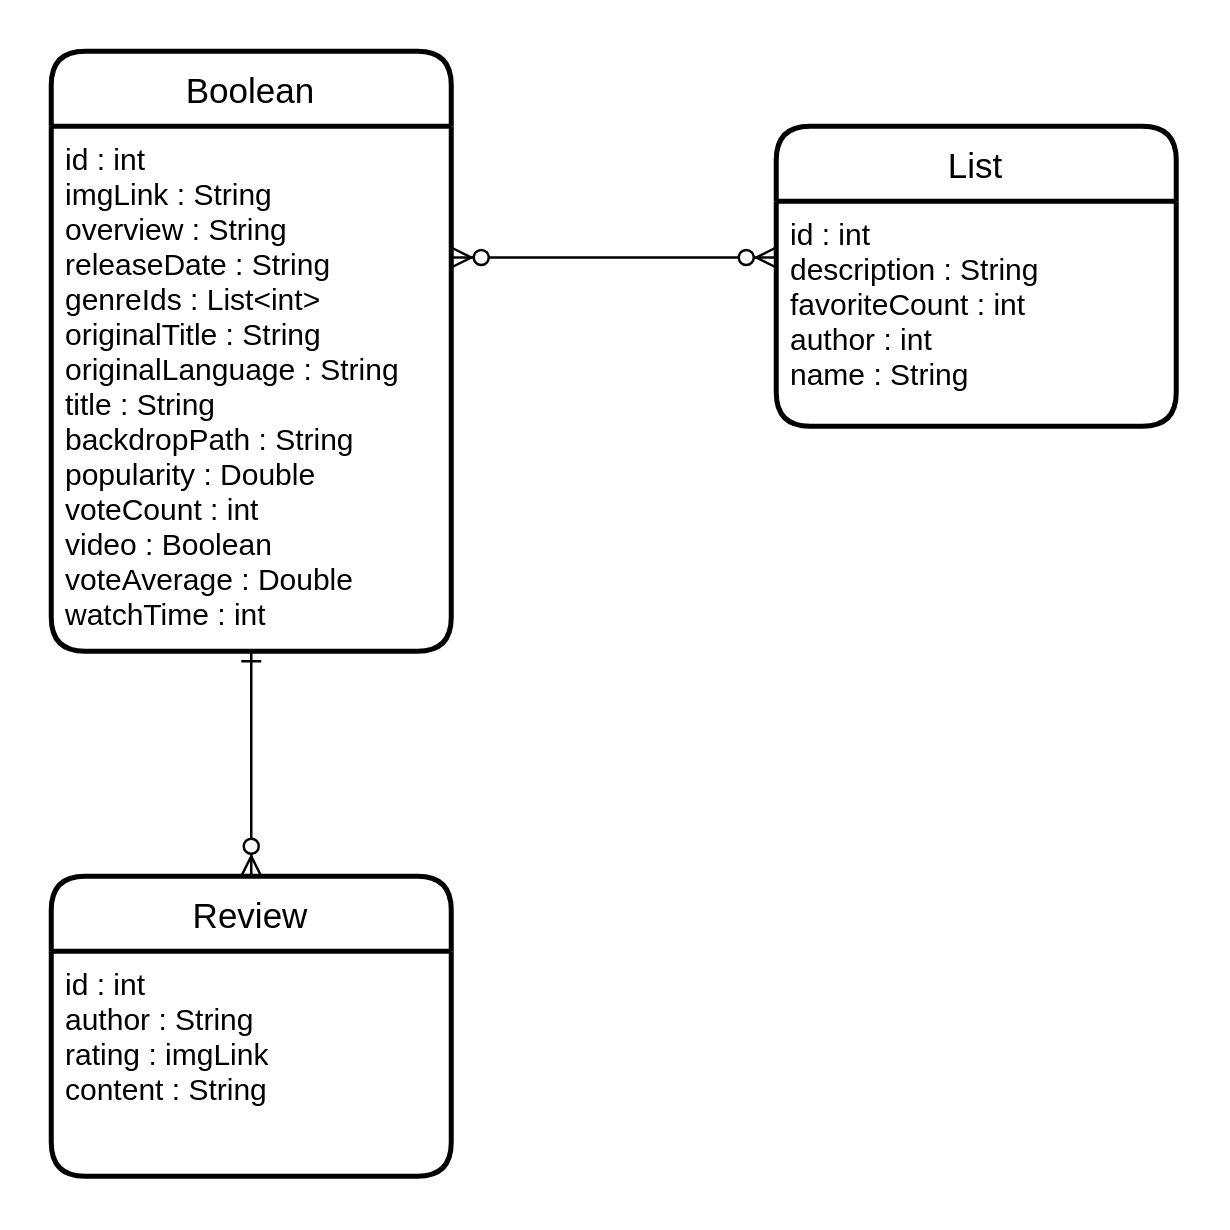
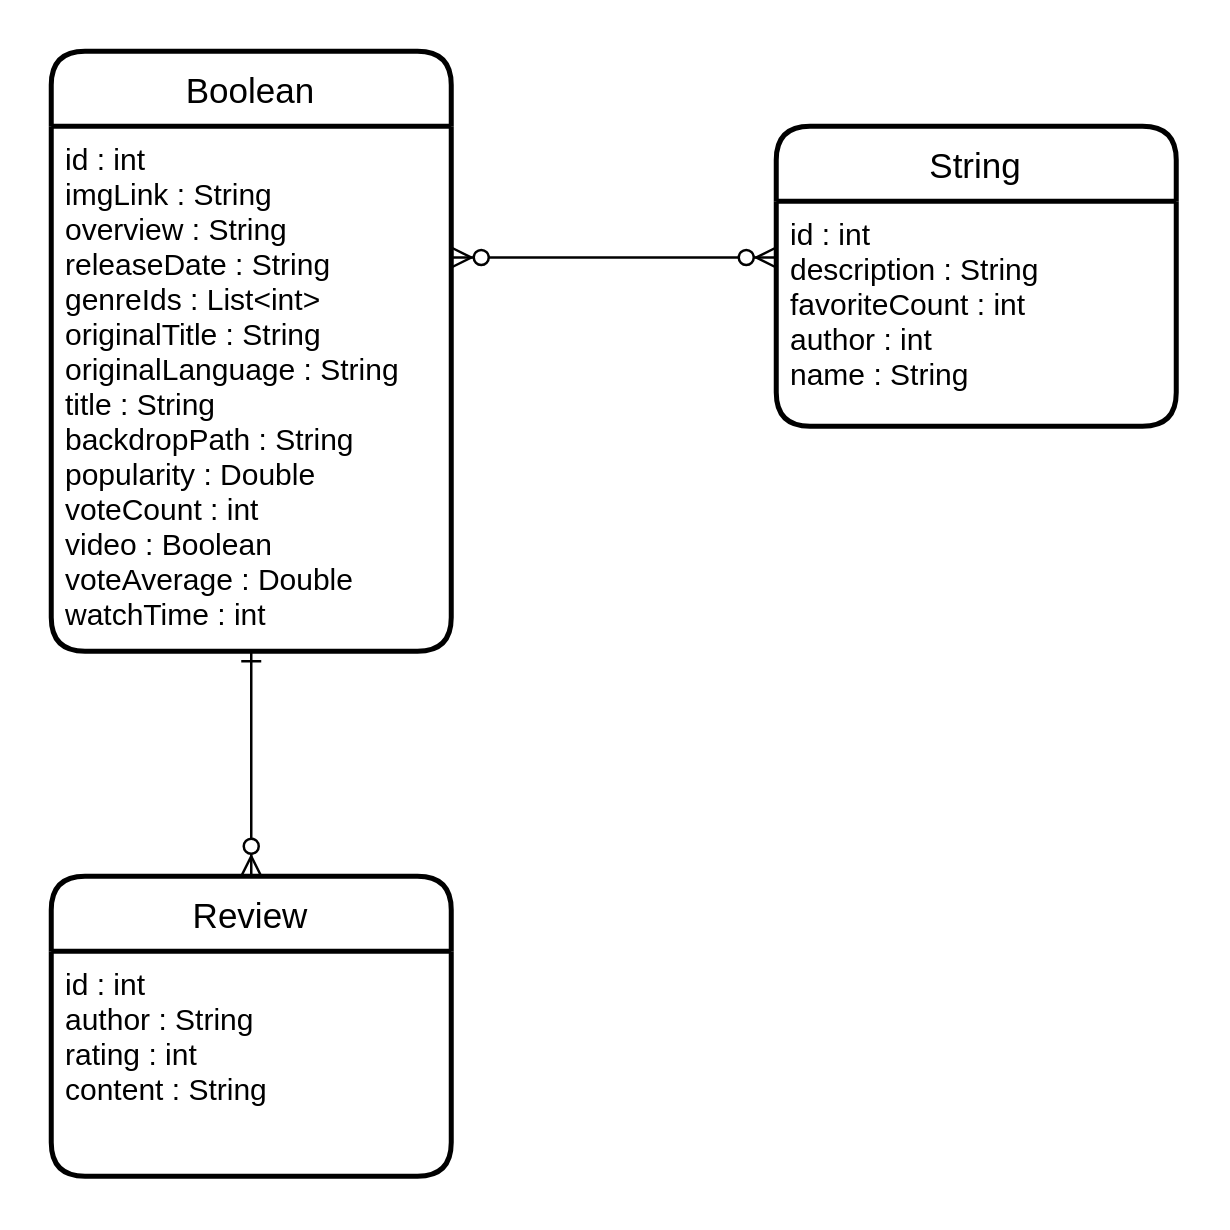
(975, 166) -> (975, 166)
(113, 985) -> (113, 985)
